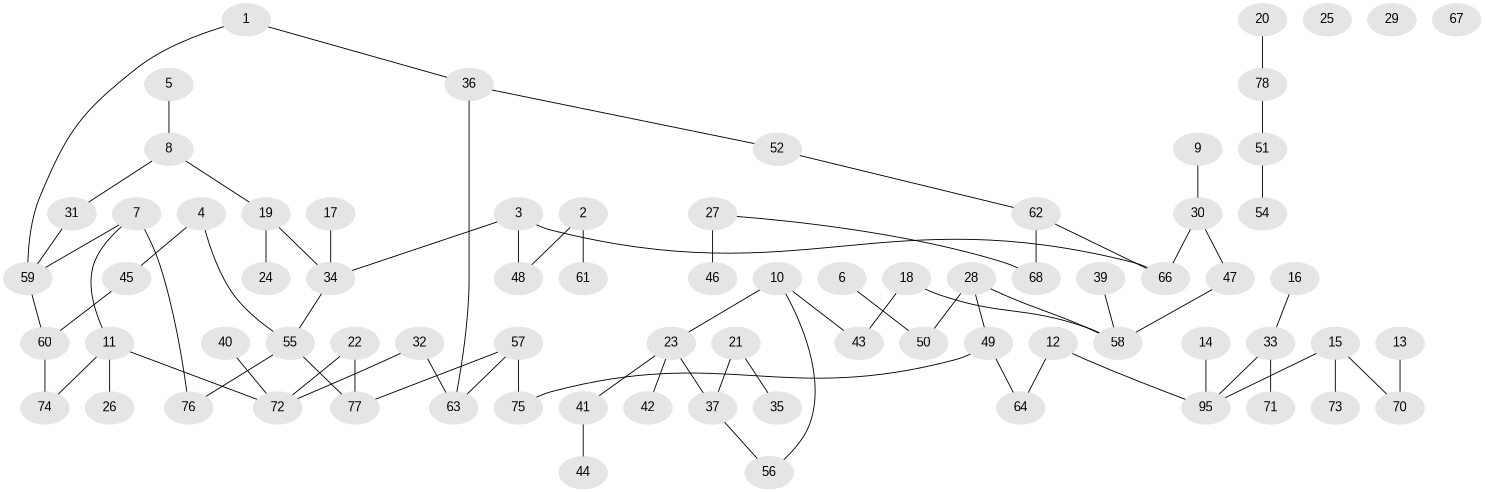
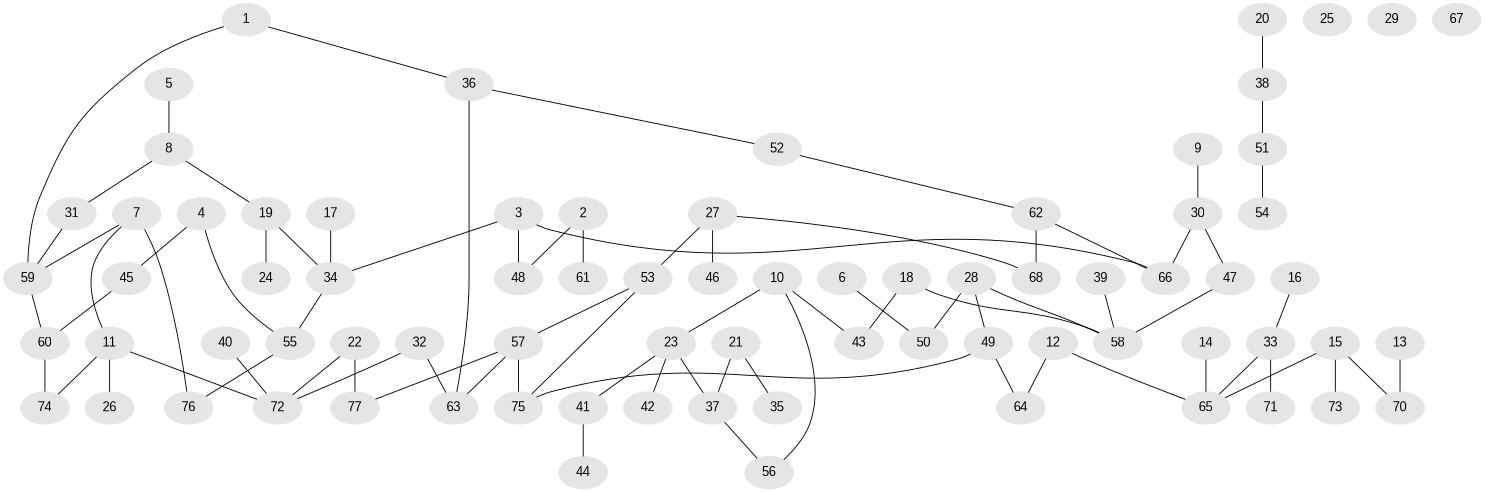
(1263, 84) -> (1263, 84)
none -> (648, 279)
(324, 377) -> none
(1206, 408) -> (1206, 408)
